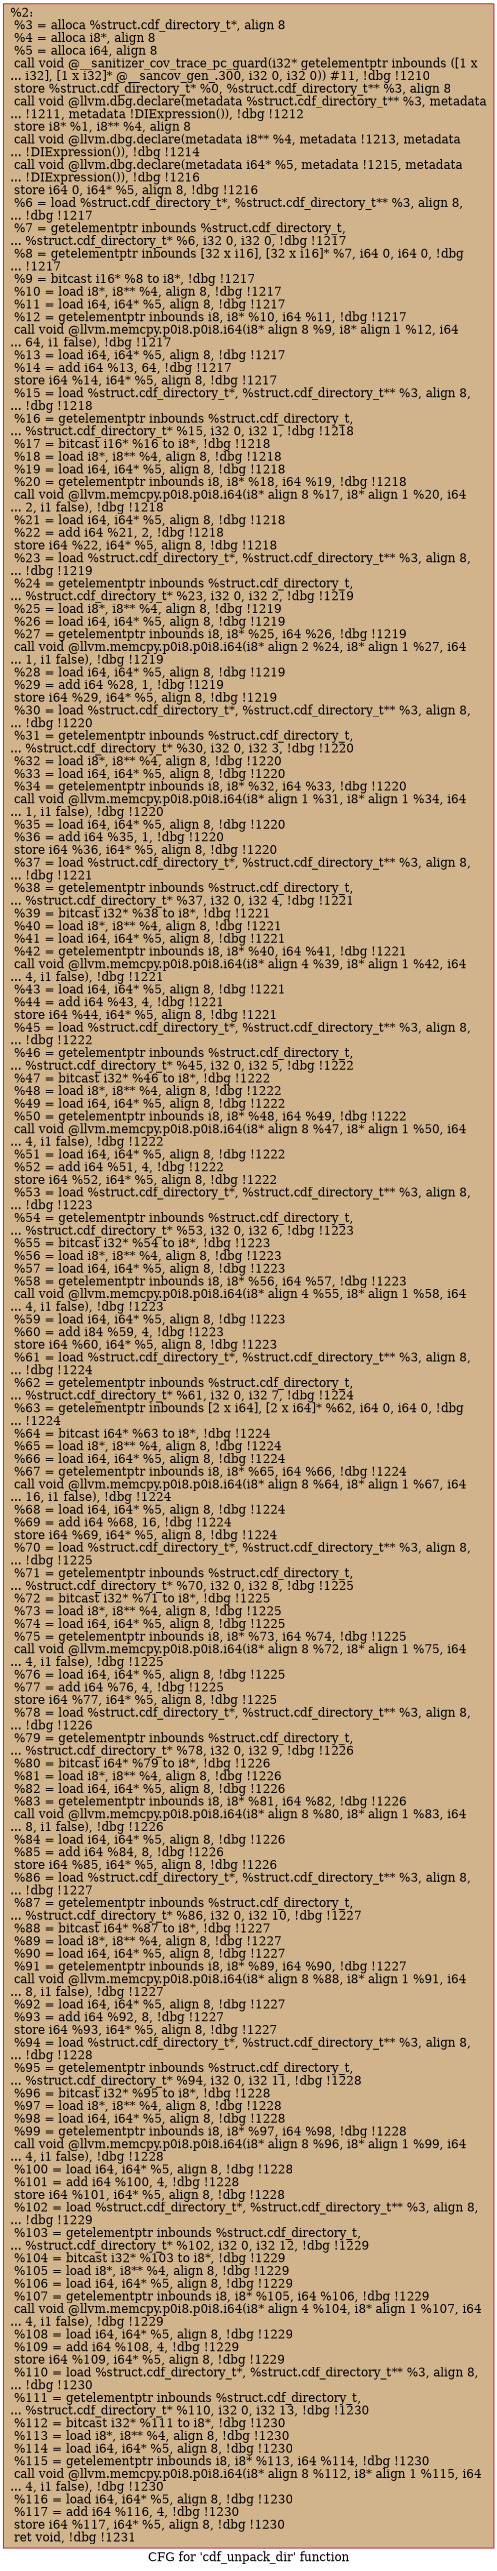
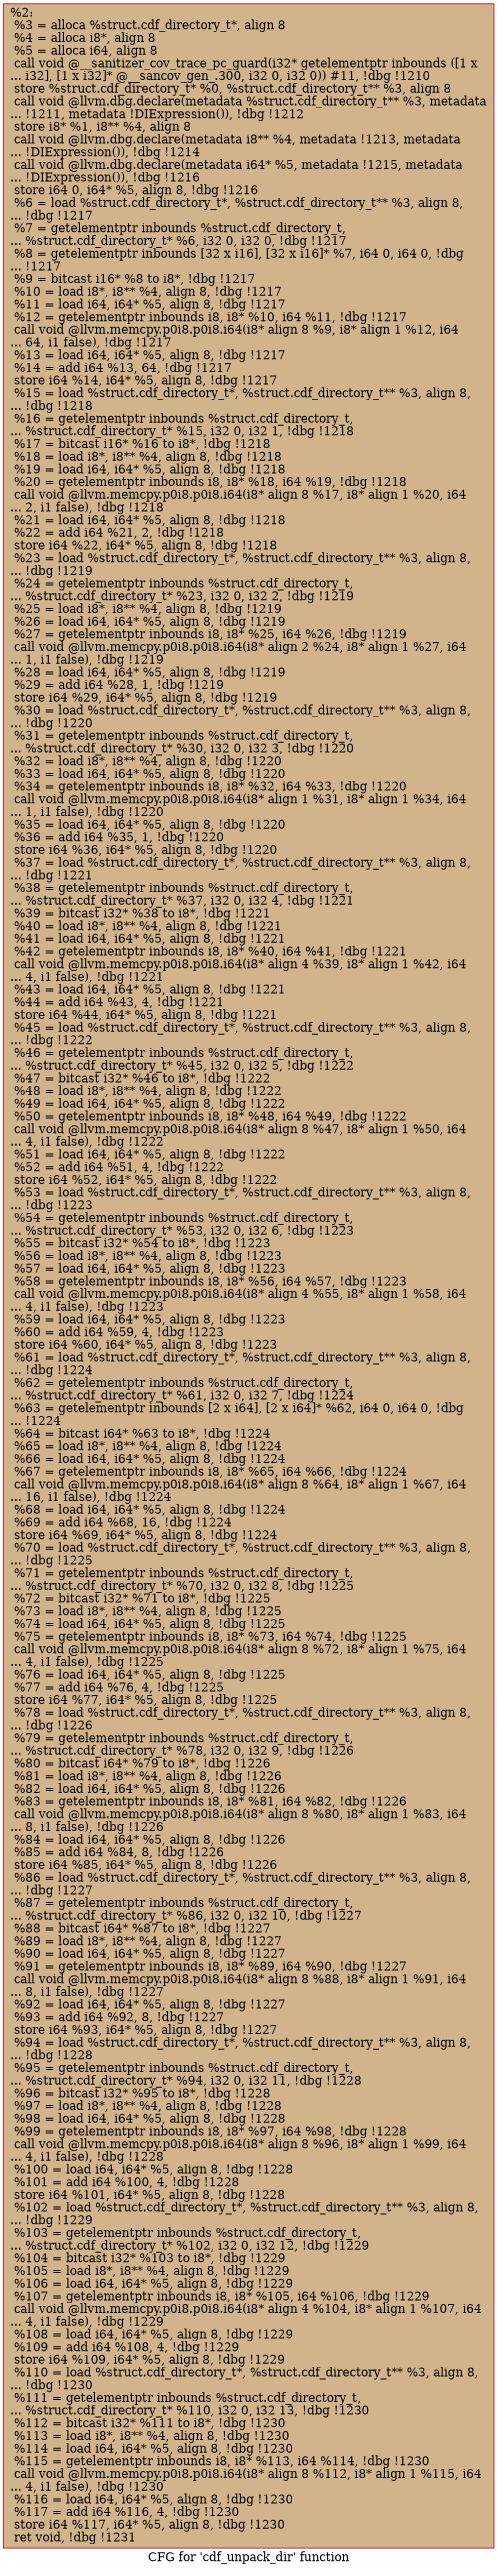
(117, 1333) -> (117, 1333)
